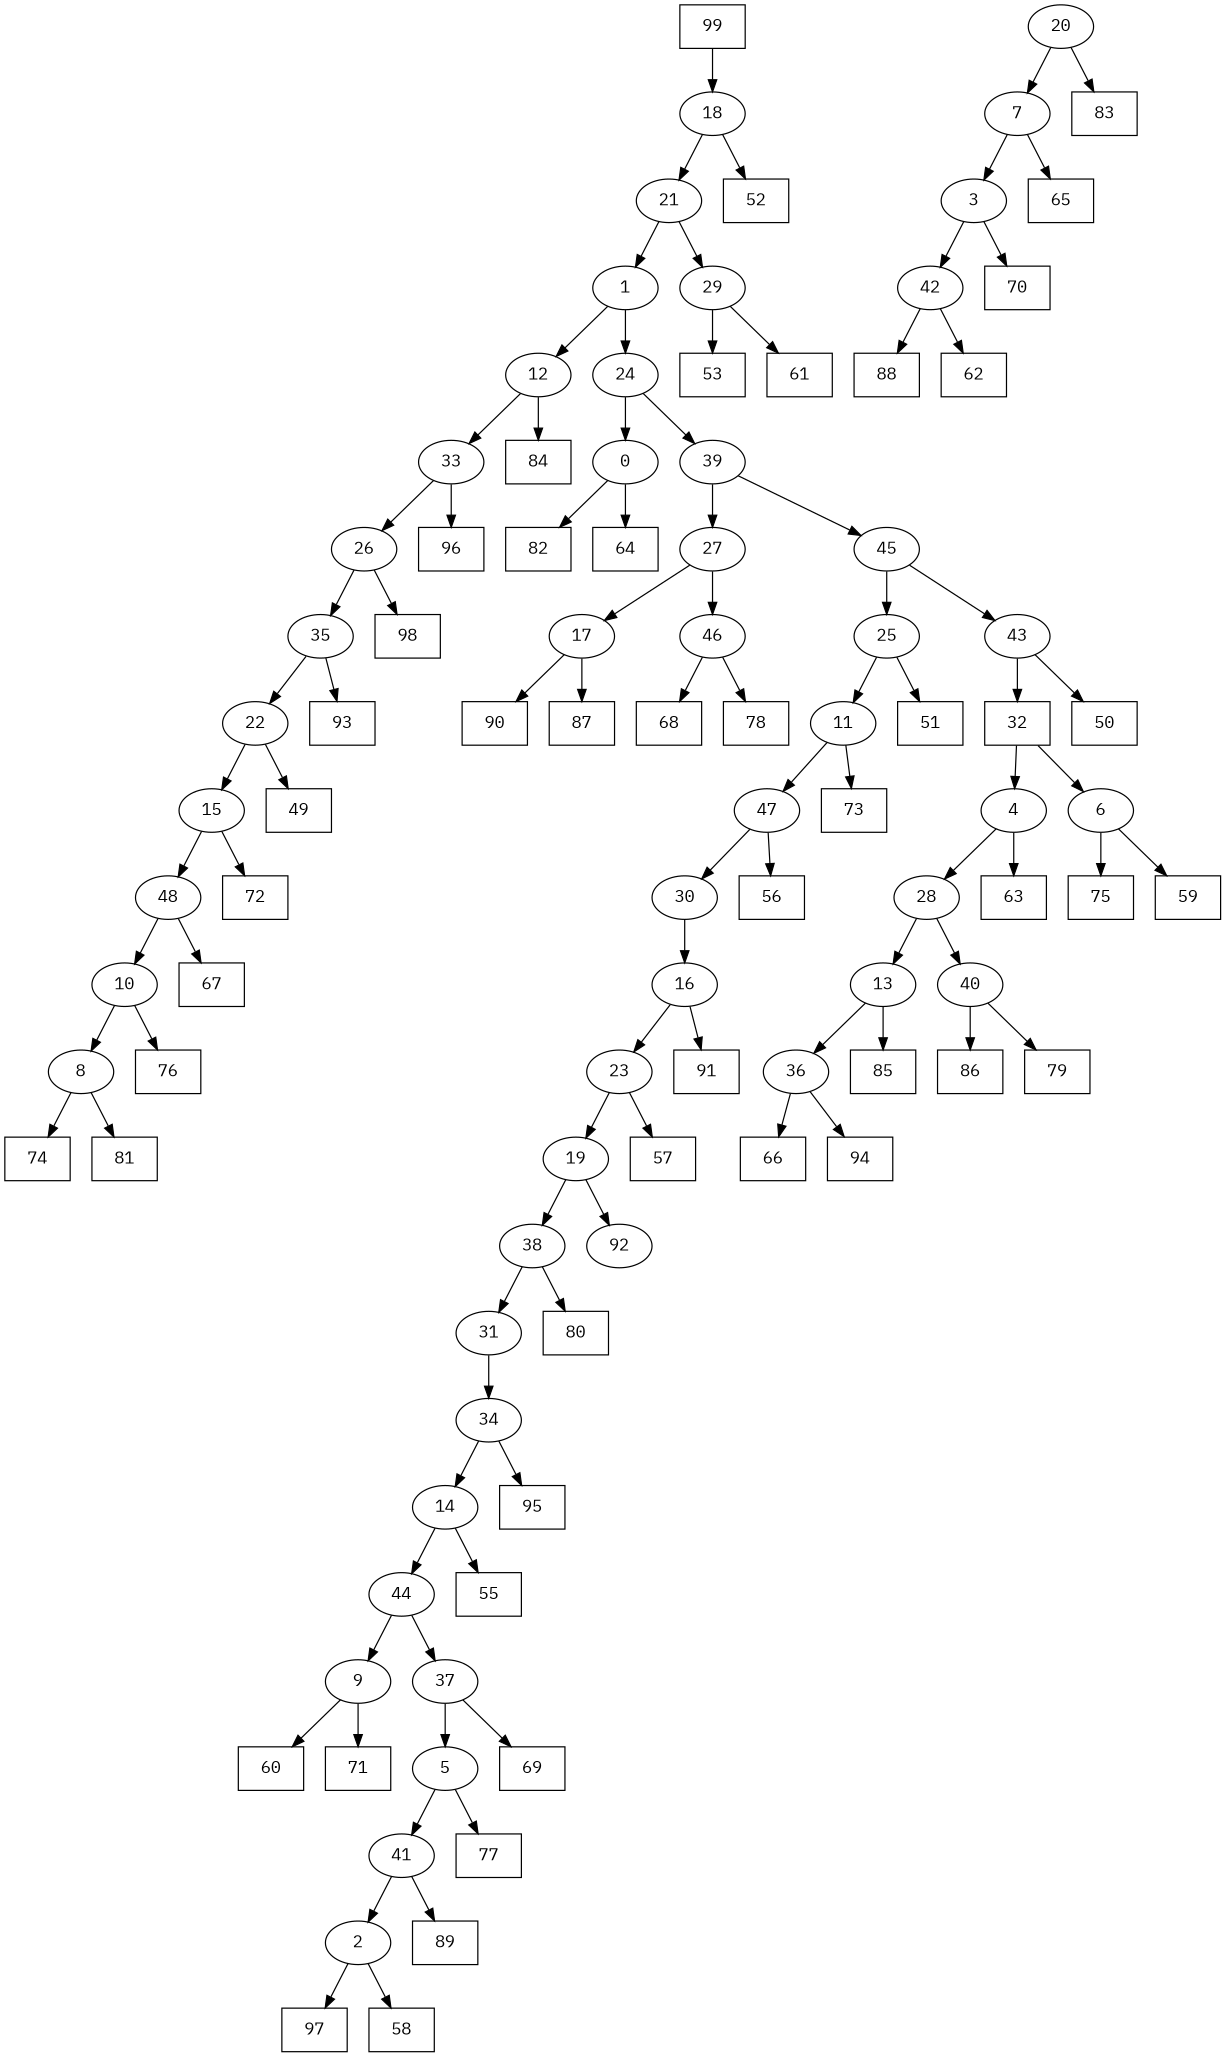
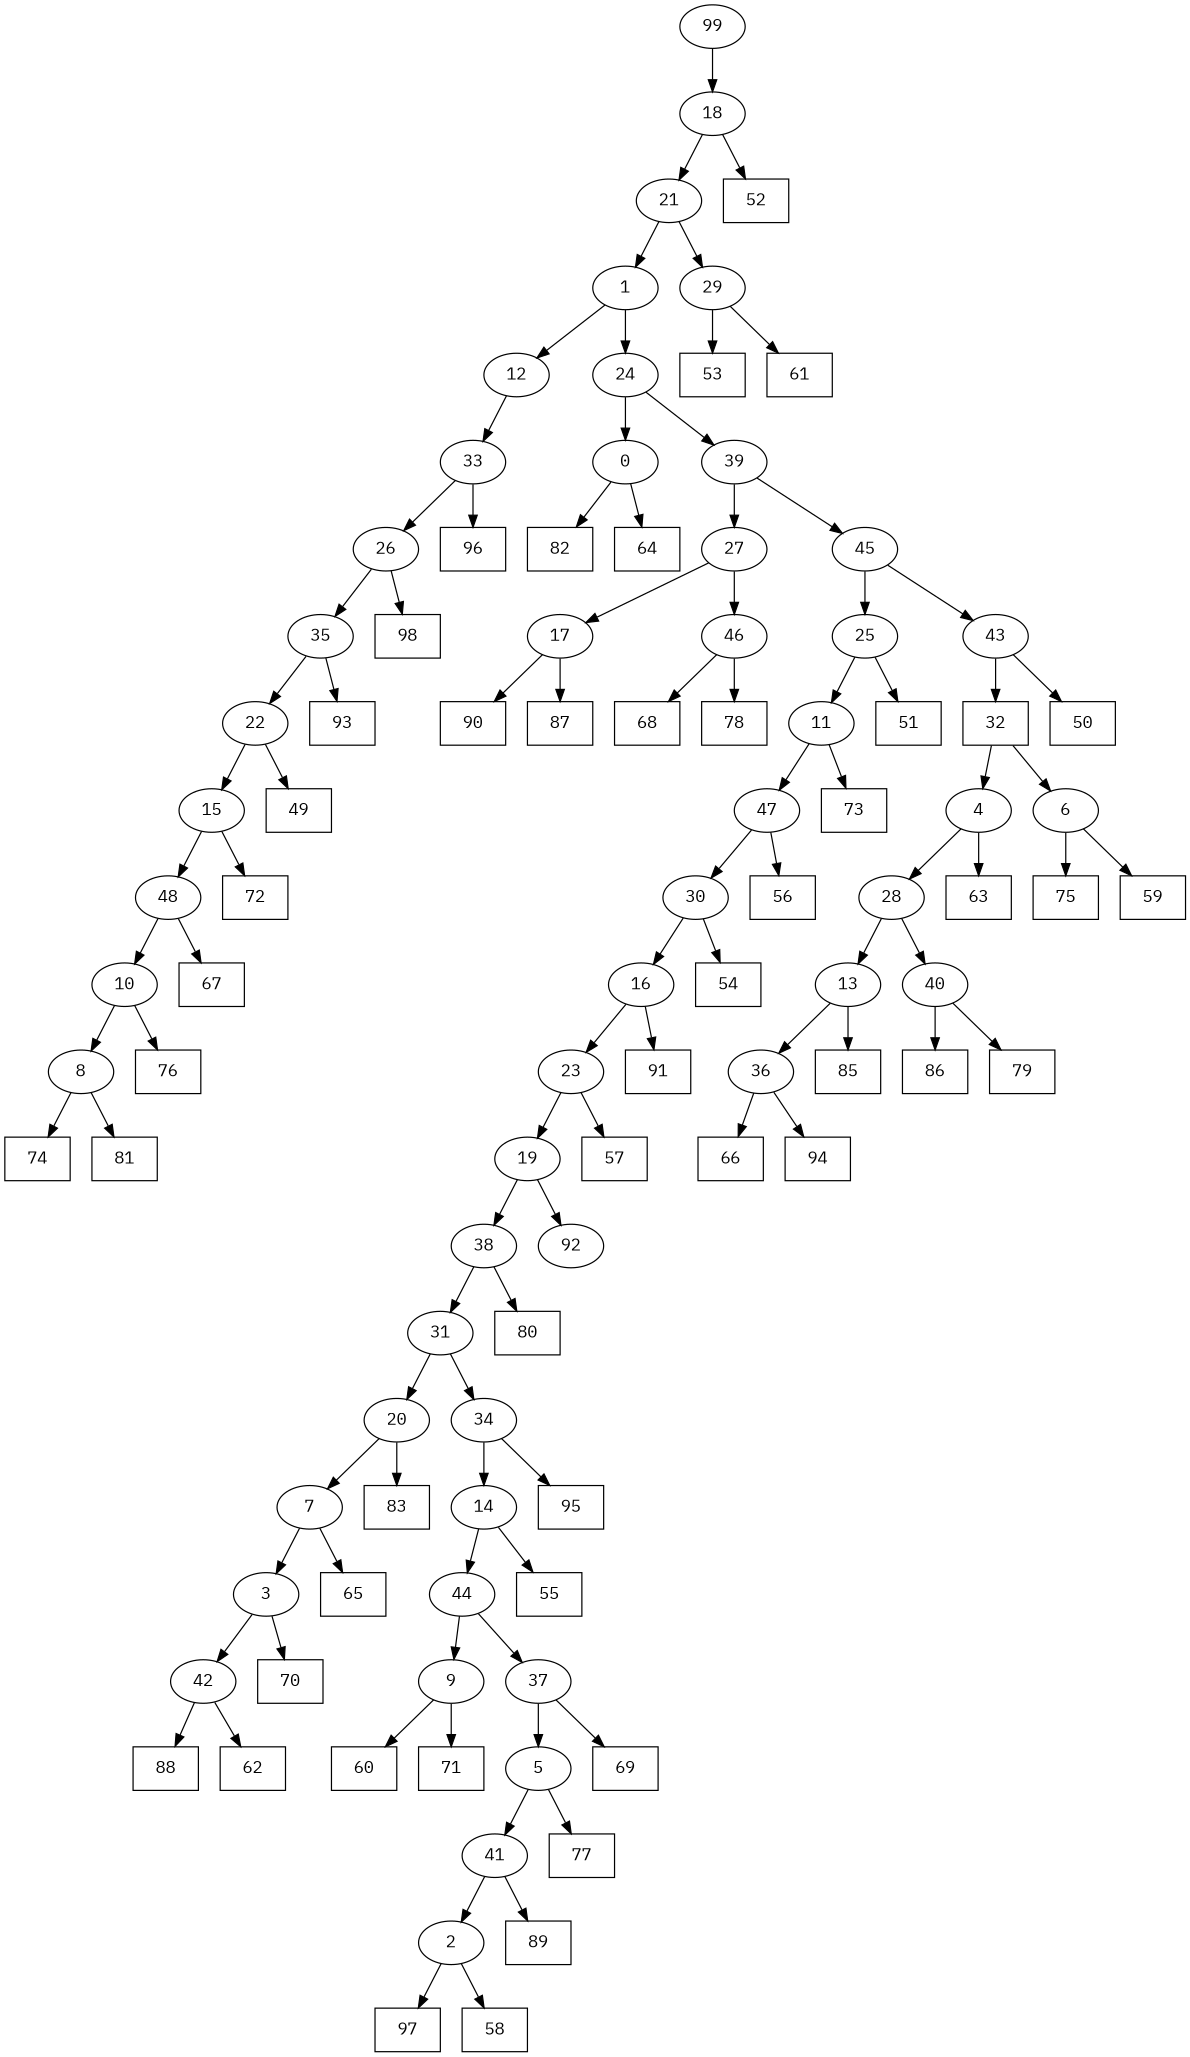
(713, 27) -> (713, 27)
(538, 462) -> none
none -> (728, 985)
none -> (421, 1371)
